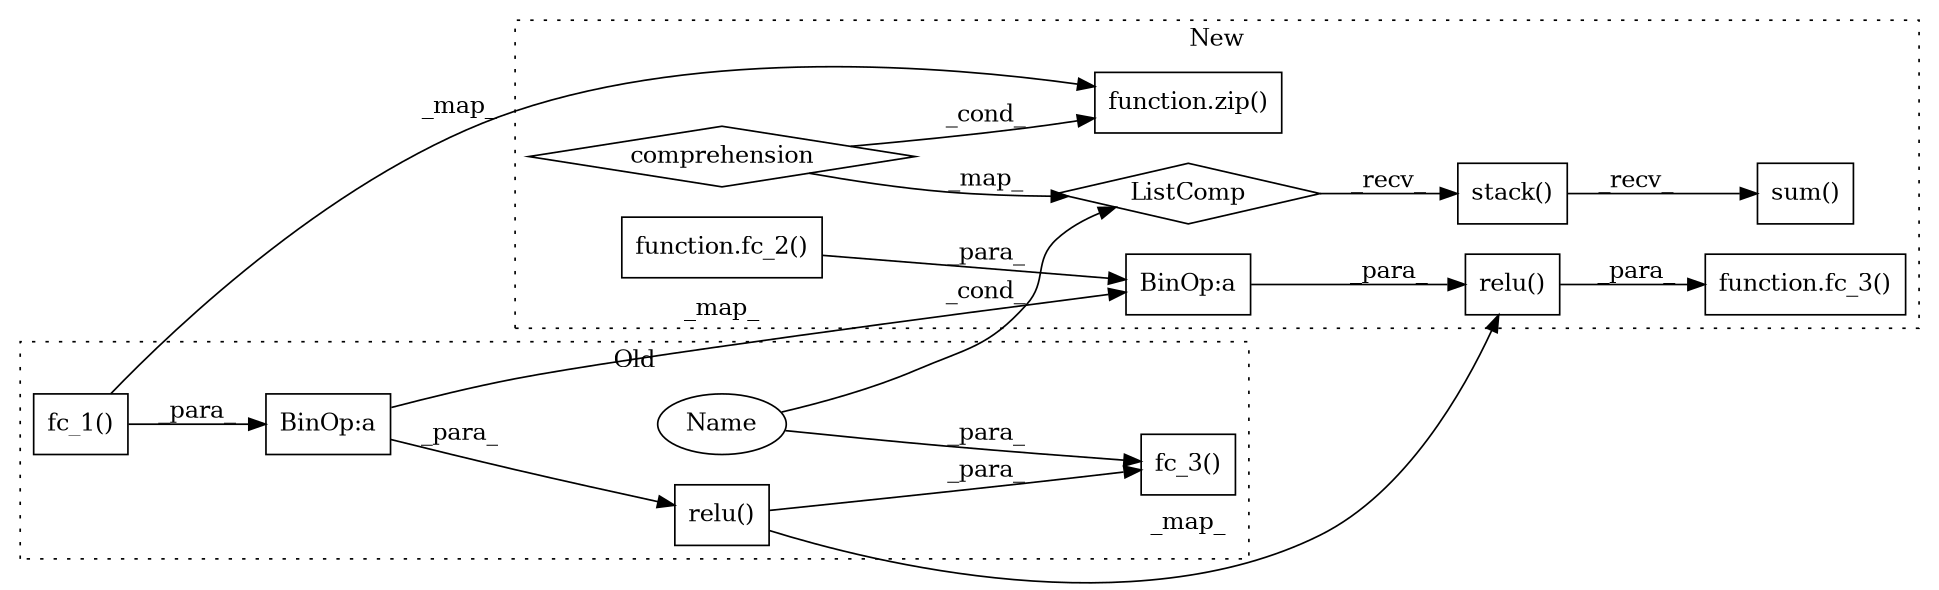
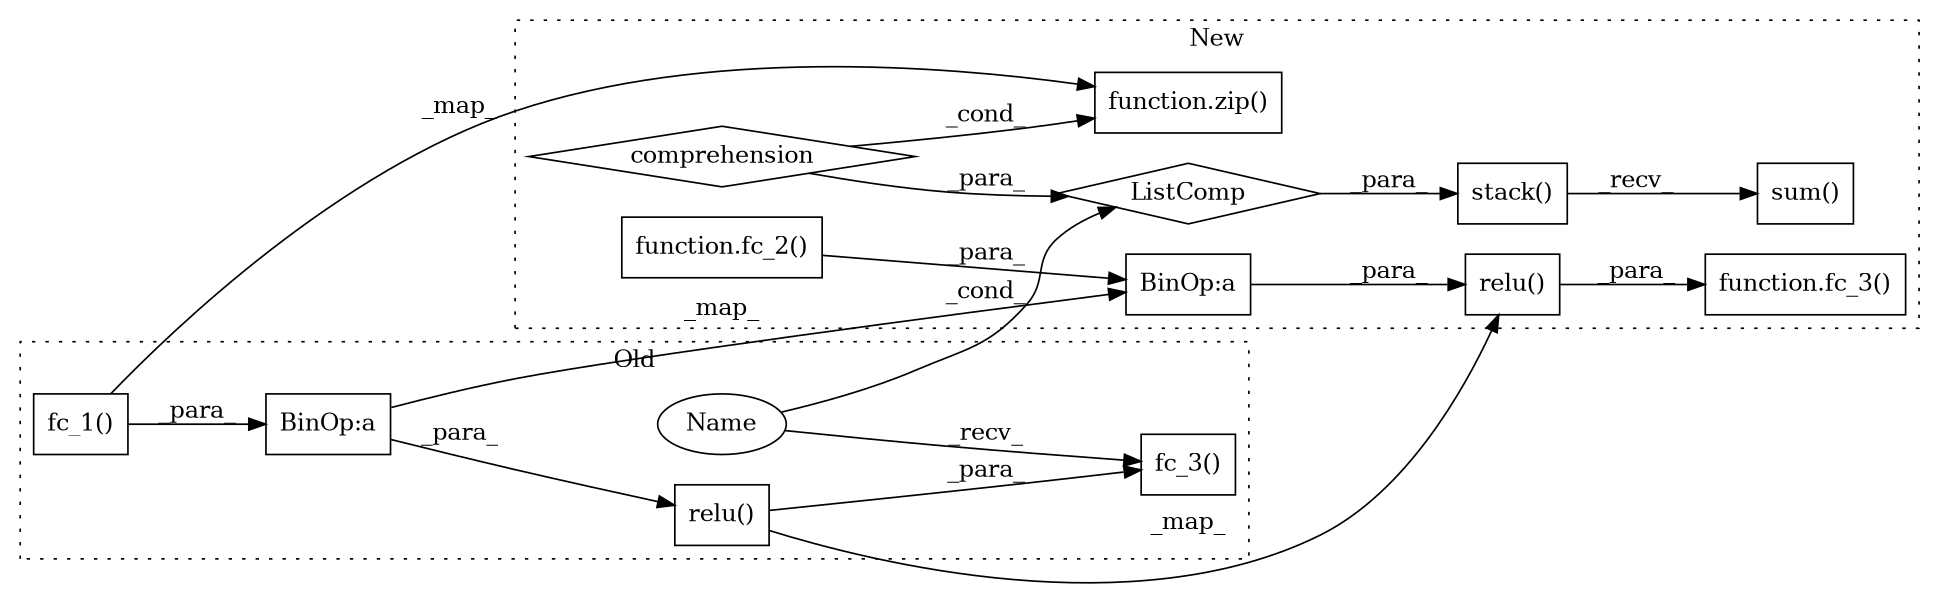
(986, 179) -> (986, 179)
(1389, 181) -> (1389, 181)
(986, 433) -> (986, 433)
